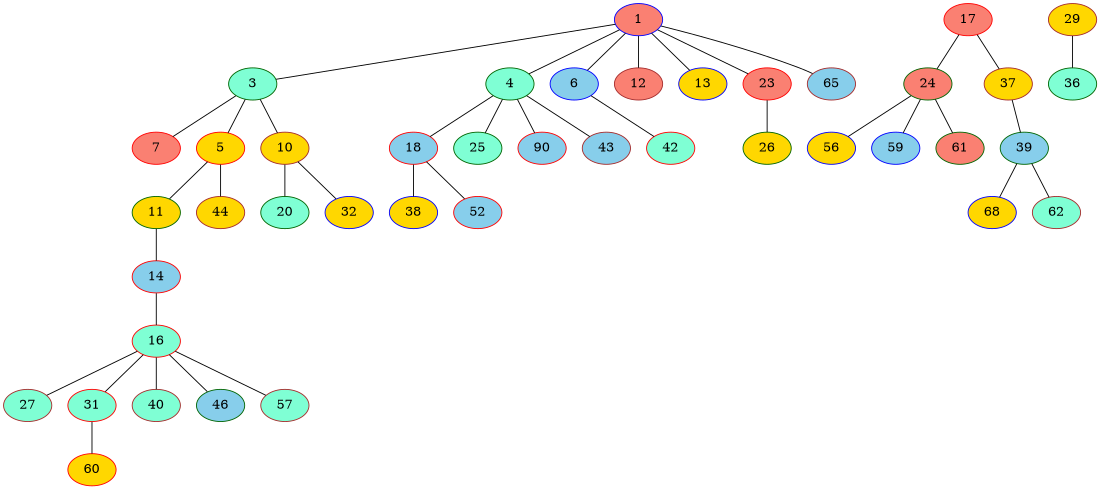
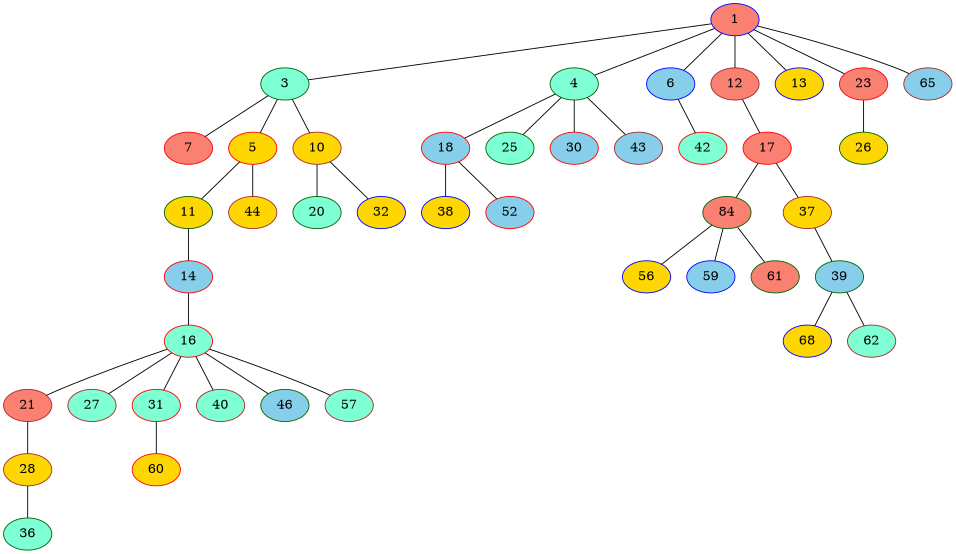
(1073, 20) -> (28, 470)
(928, 84) -> (727, 213)
none -> (751, 116)
(542, 148) -> (574, 148)
none -> (28, 405)
